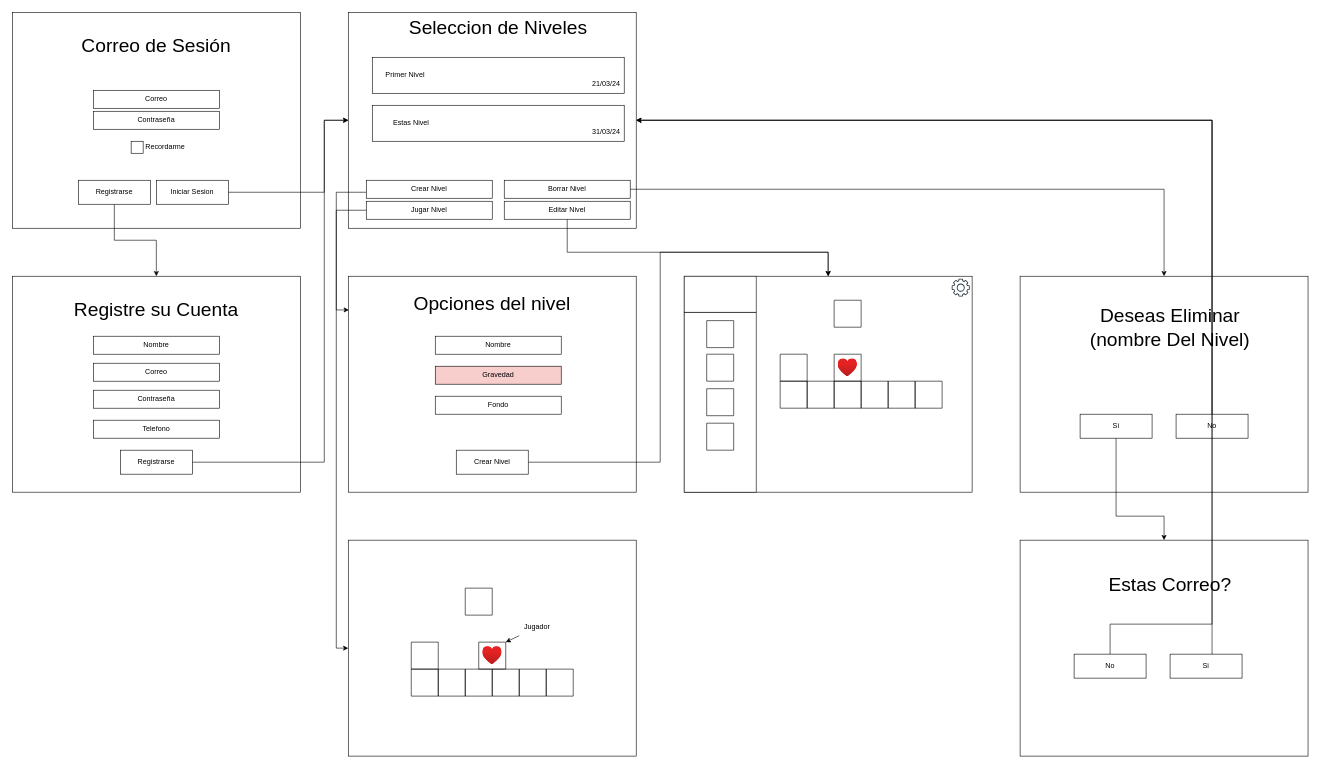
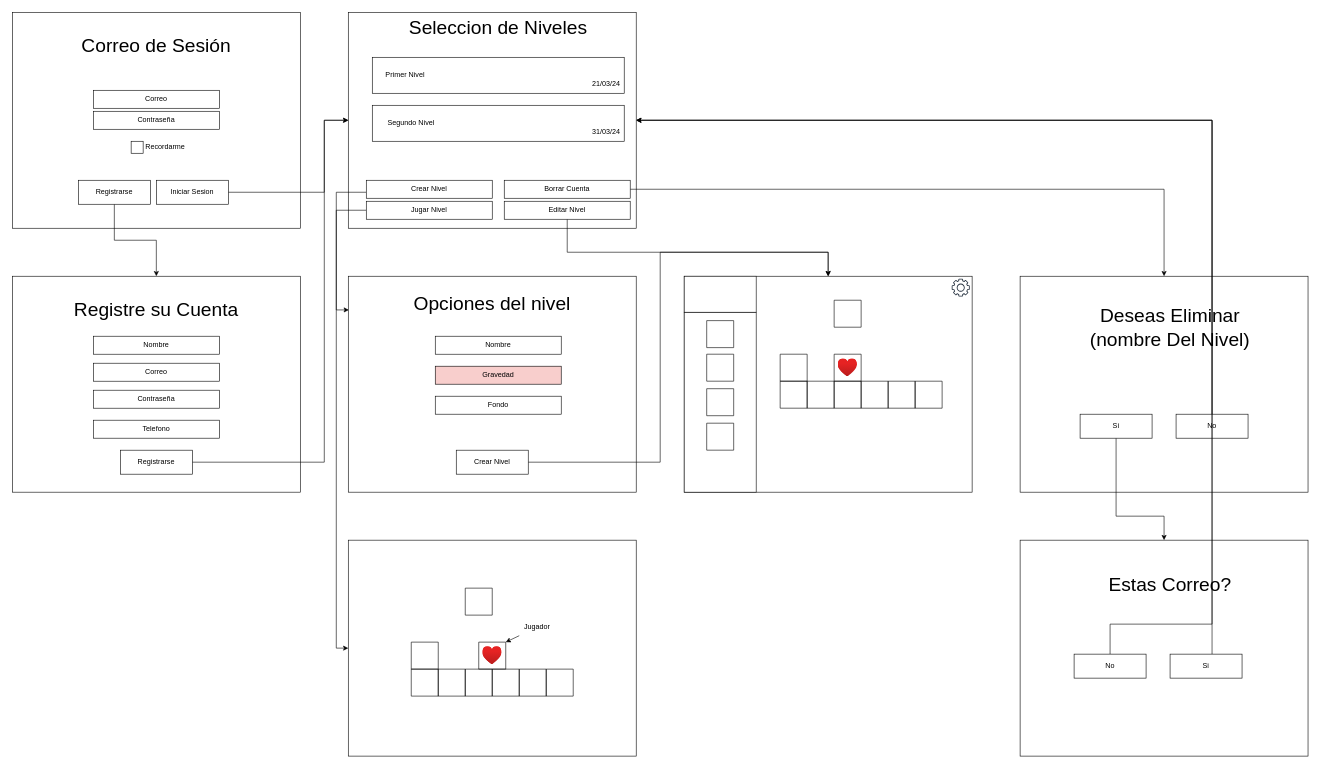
(411, 123) -> (411, 123)
(567, 189) -> (567, 189)
